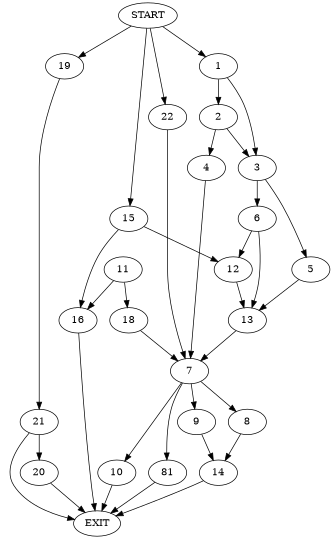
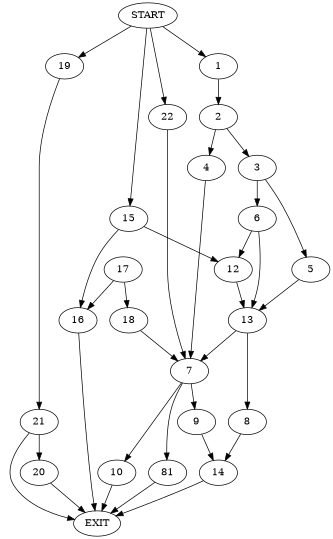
(246, 111) -> none
(123, 270) -> (123, 270)
(216, 394) -> (247, 368)
